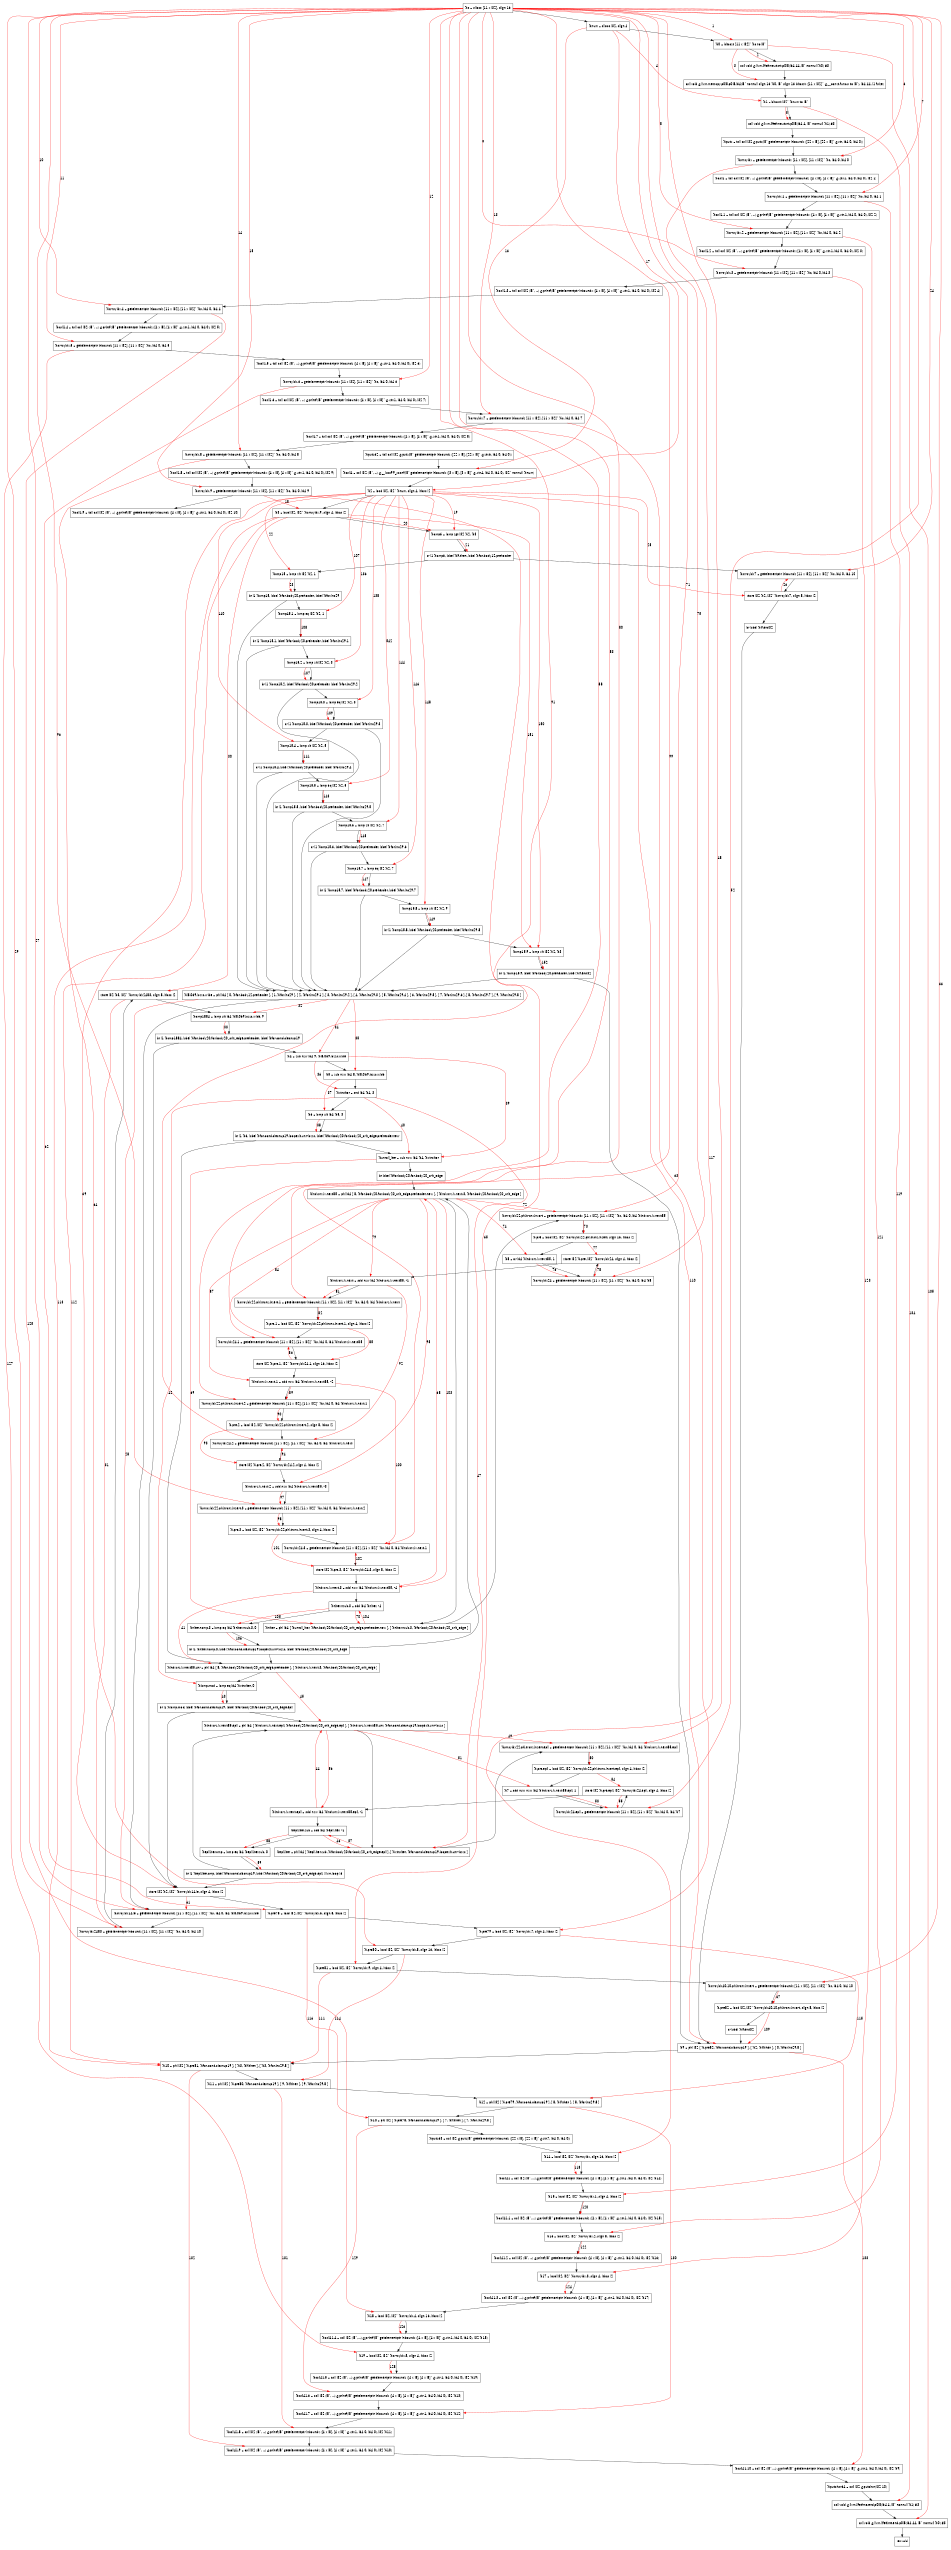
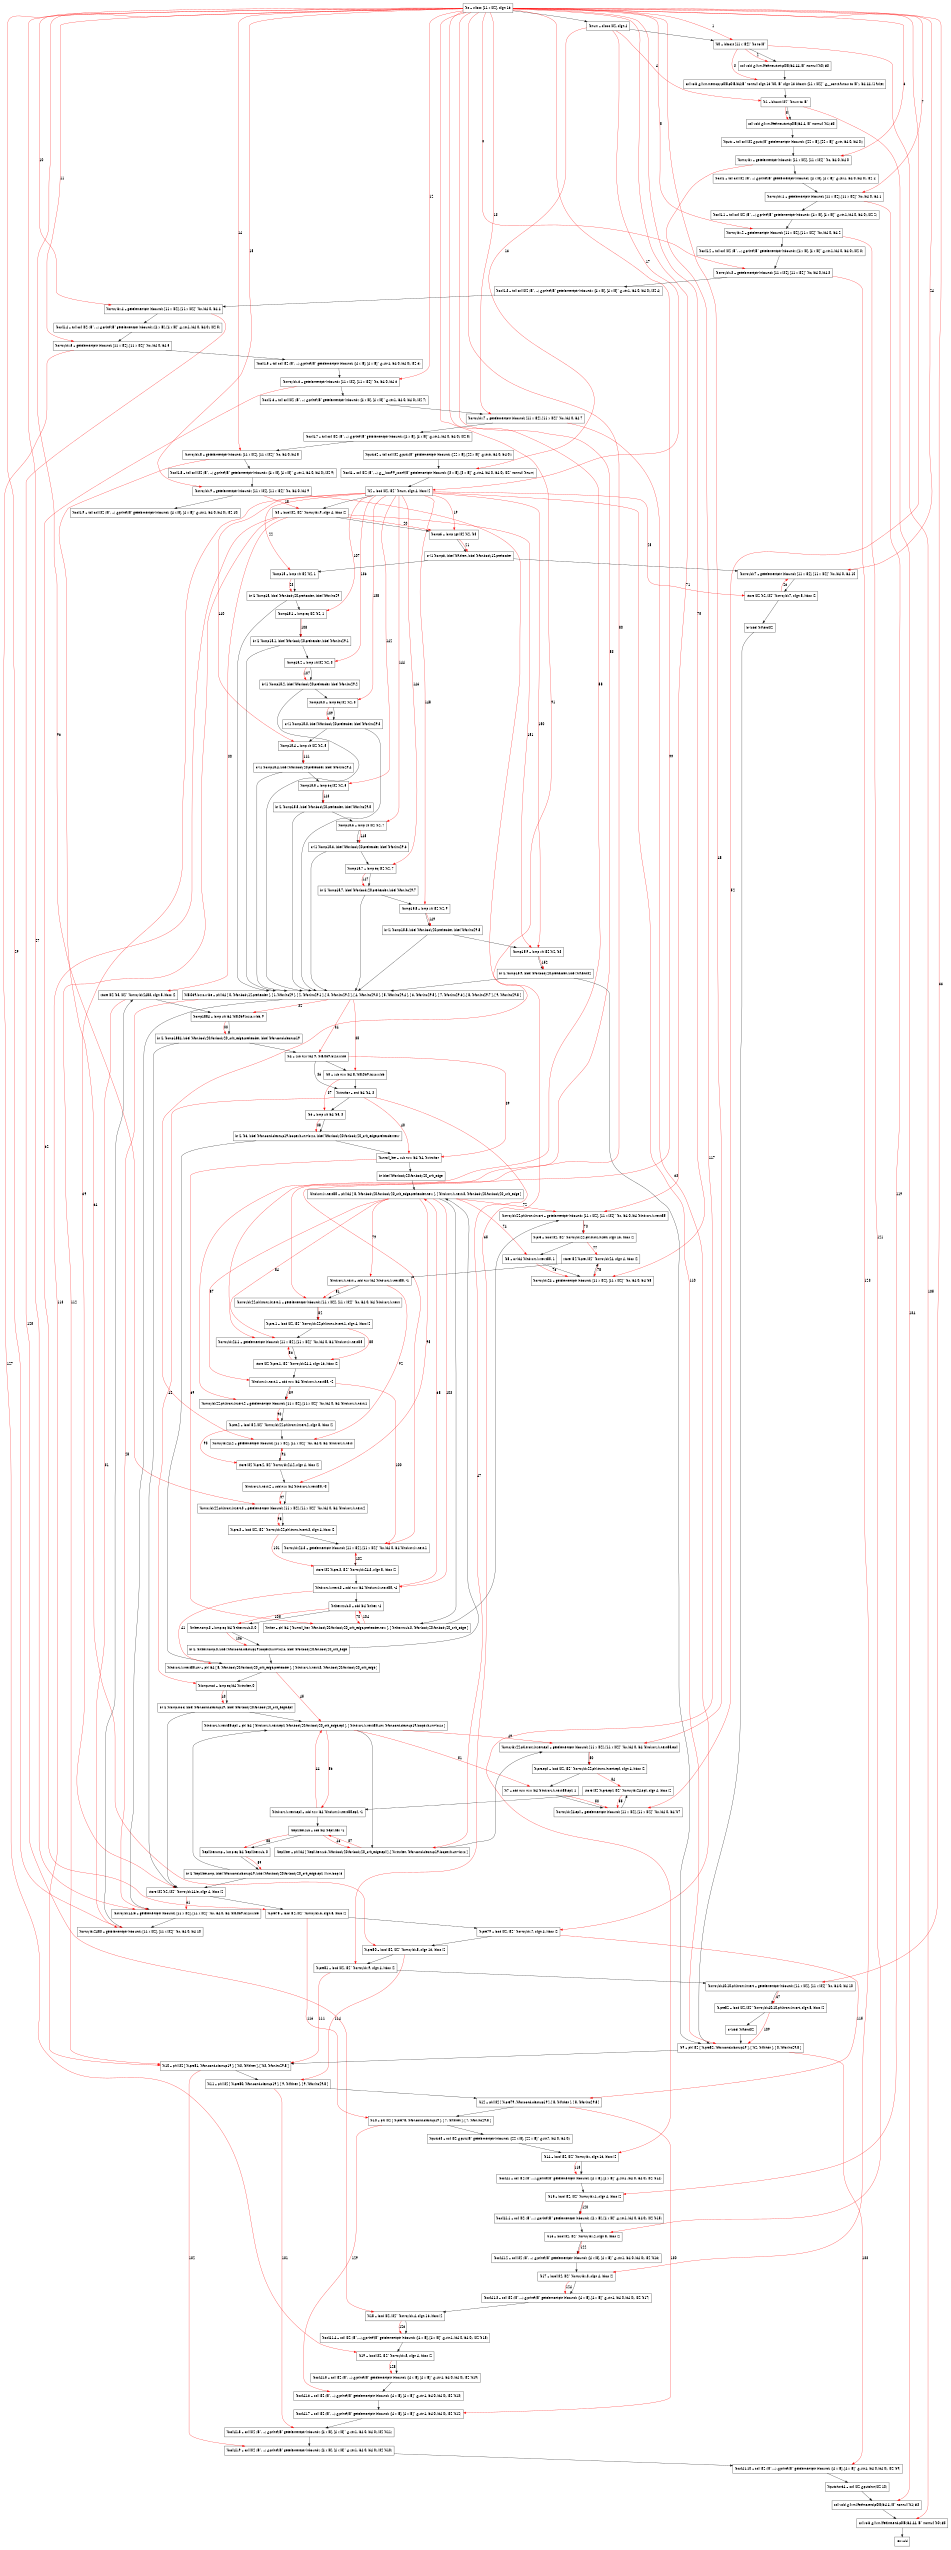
(389, 641) -> (389, 641)
(317, 1080) -> (317, 1080)
